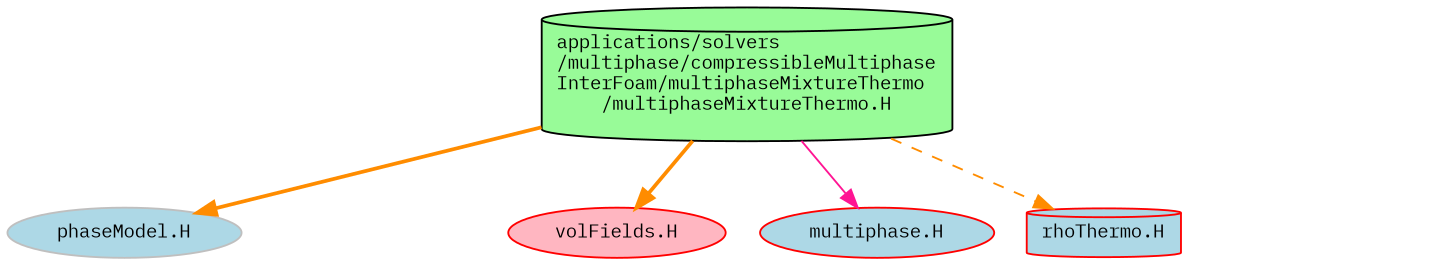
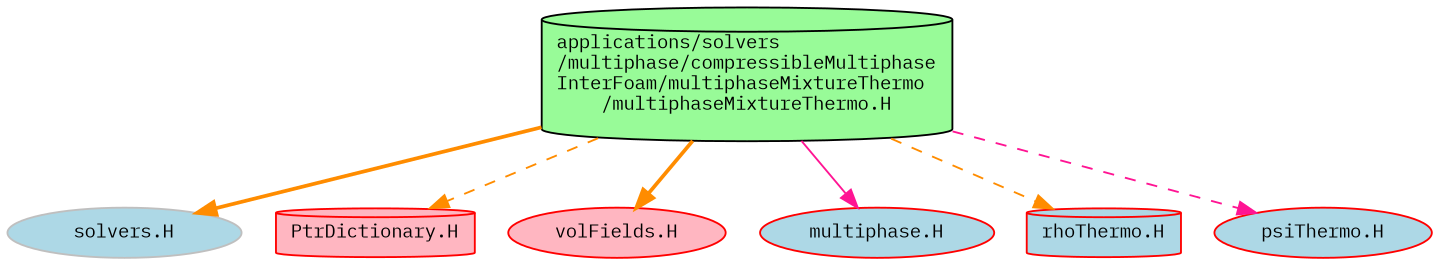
(125, 233) -> (125, 233)
none -> (375, 233)
none -> (1323, 233)
